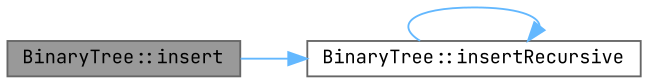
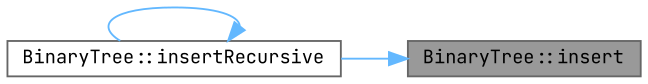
(264, 59) -> (365, 59)
